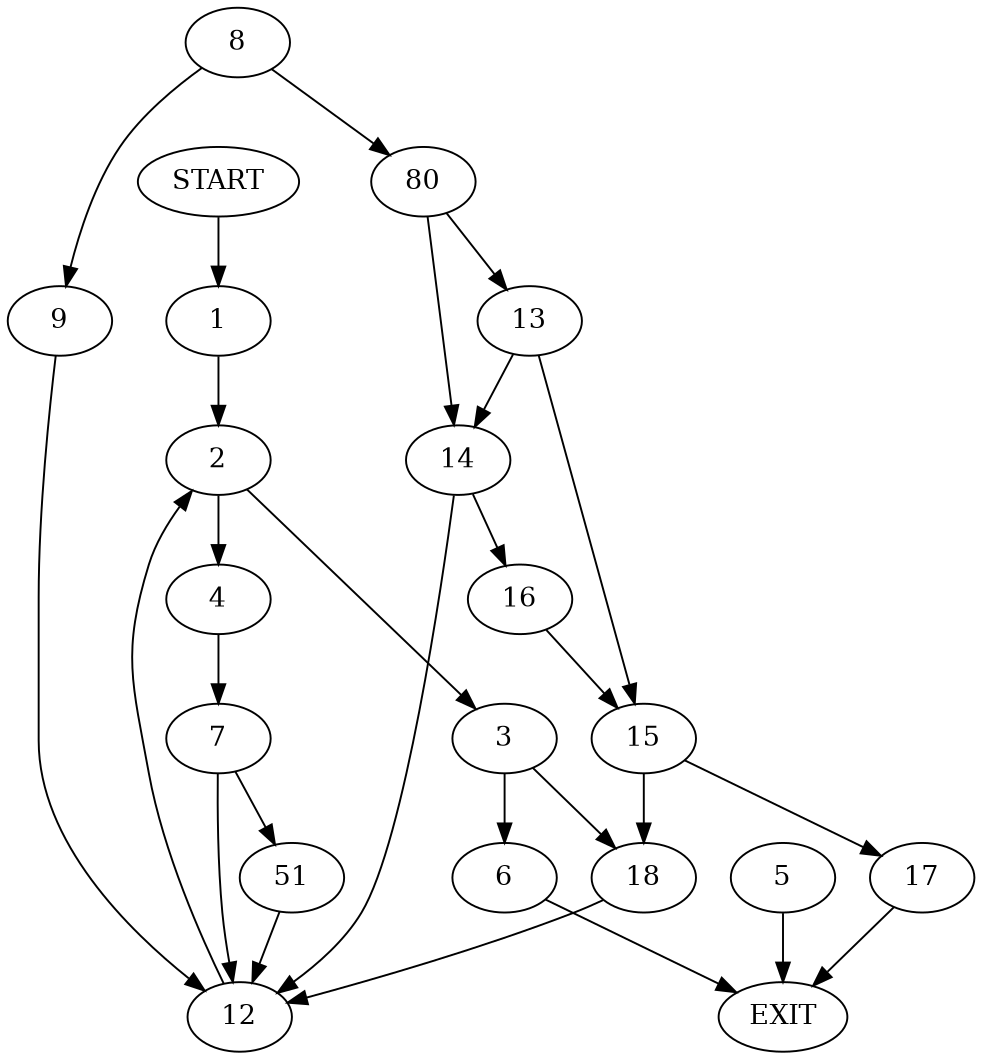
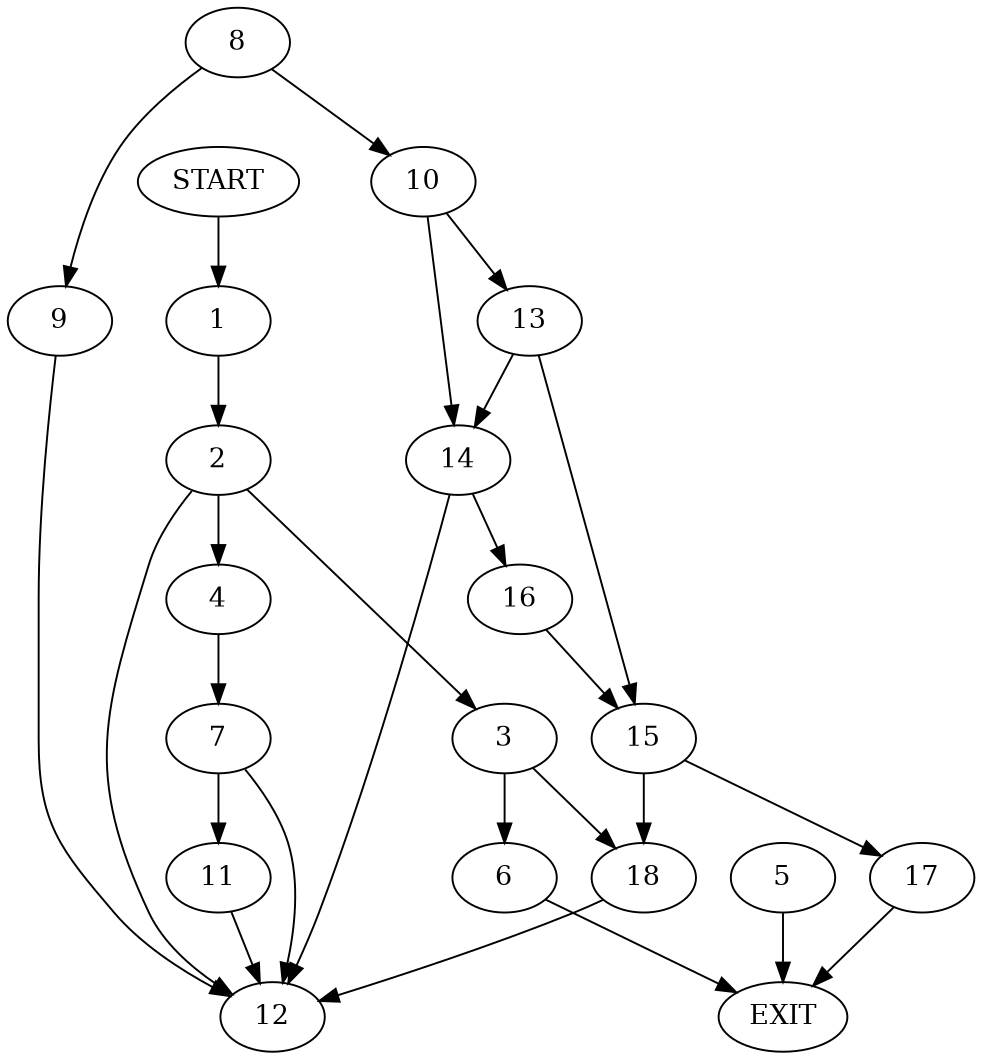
(423, 182) -> (423, 182)
(144, 747) -> (107, 746)
(292, 878) -> (218, 878)
